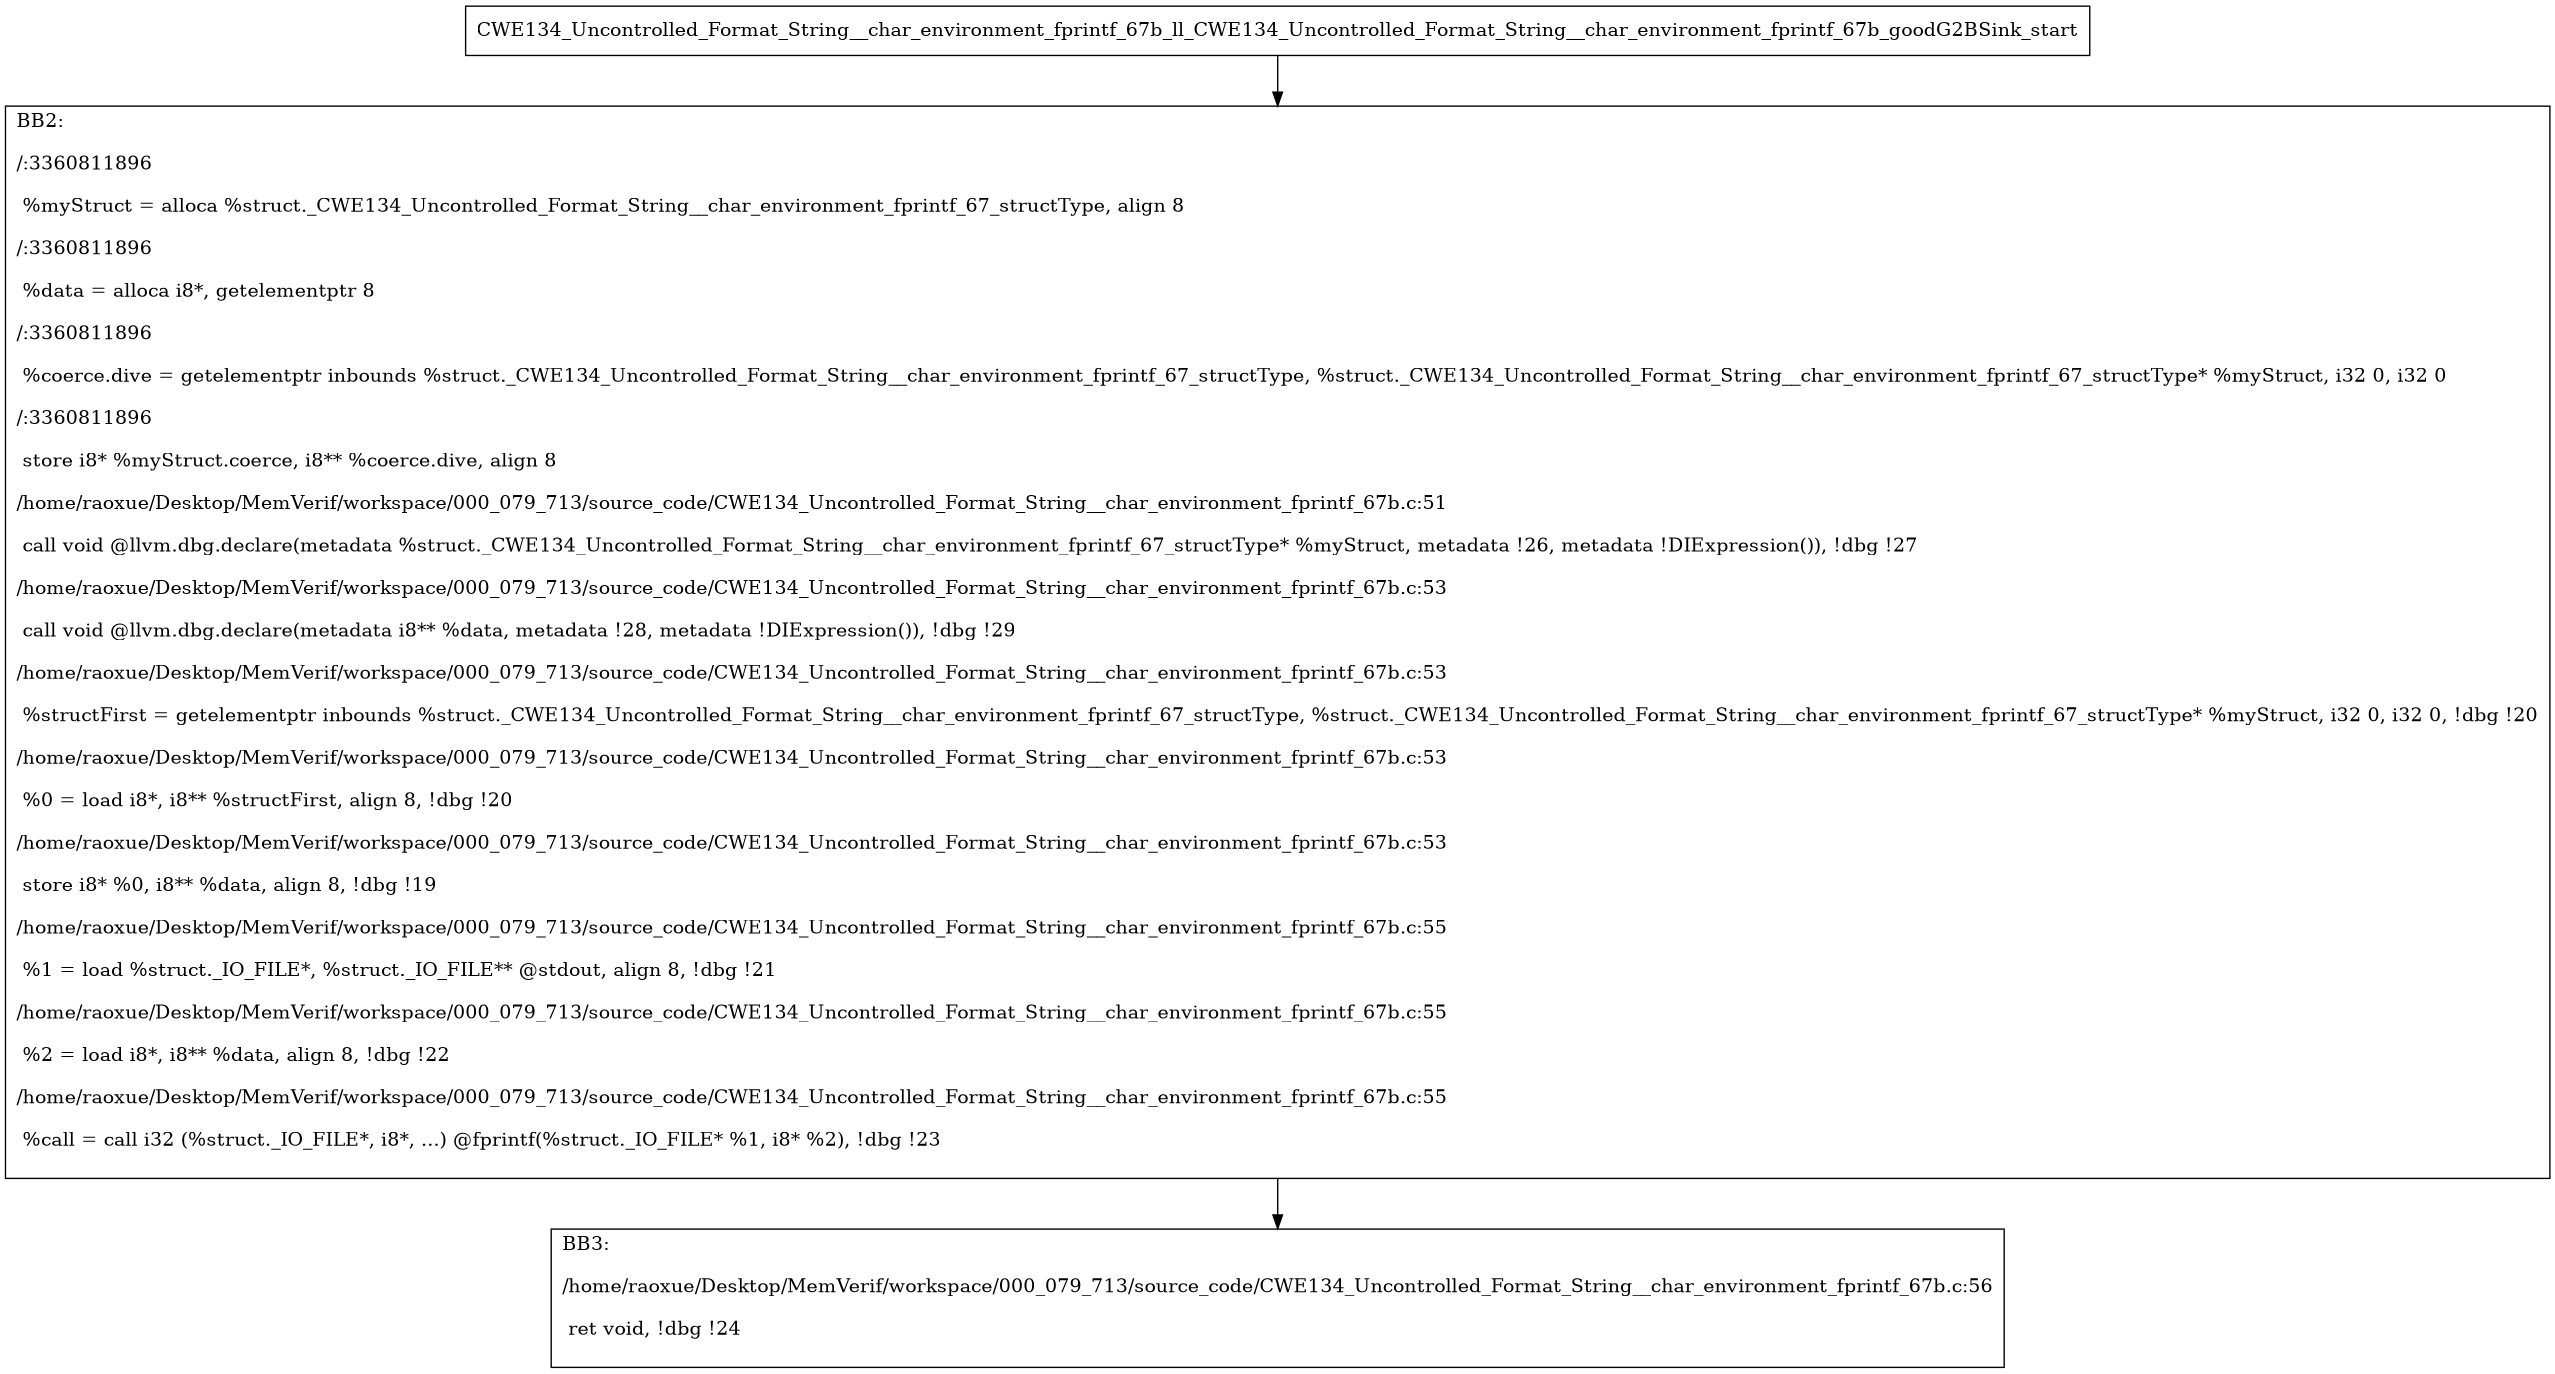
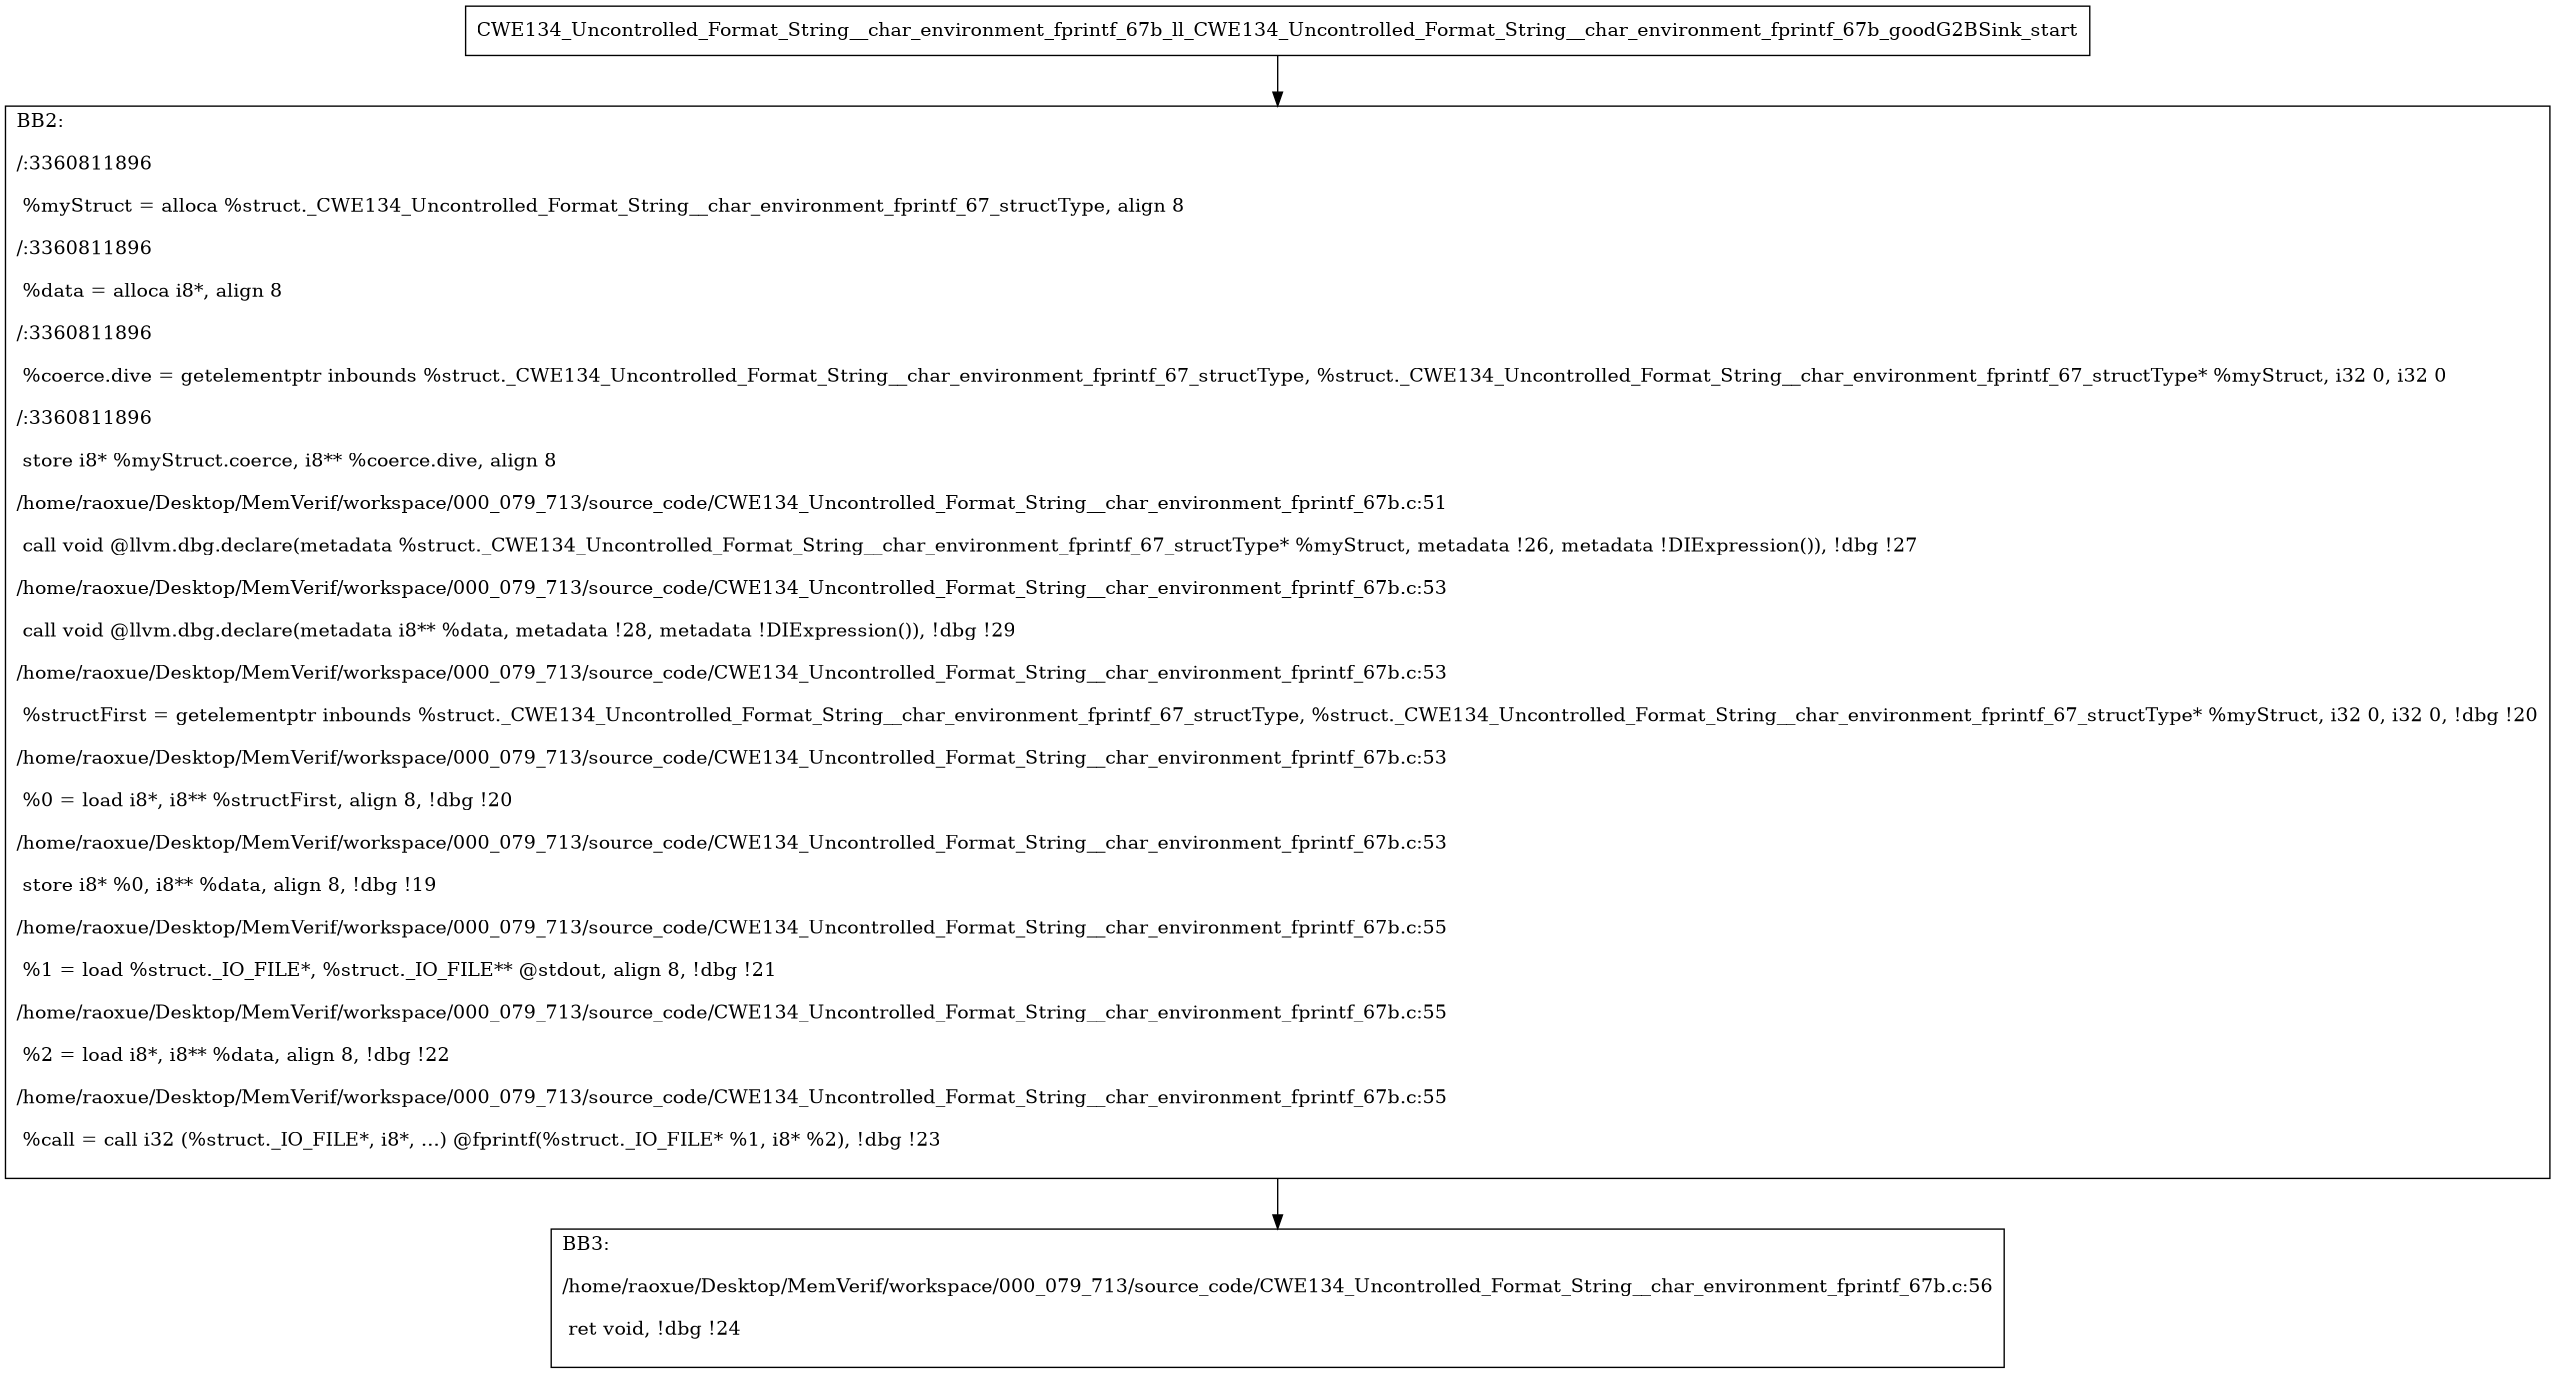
(196, 291) -> (150, 291)
